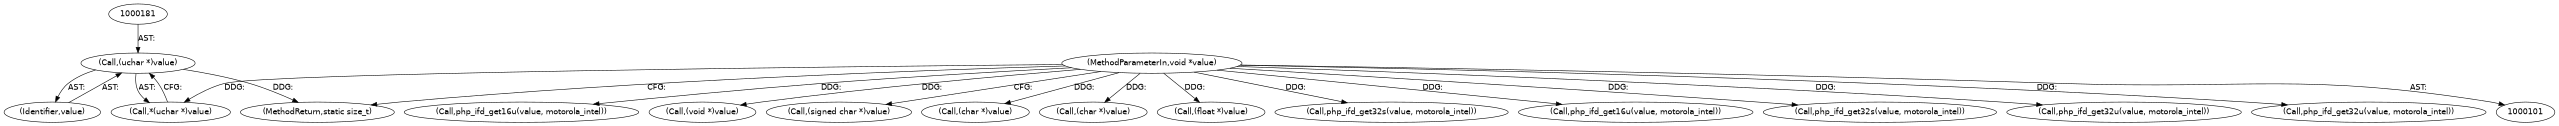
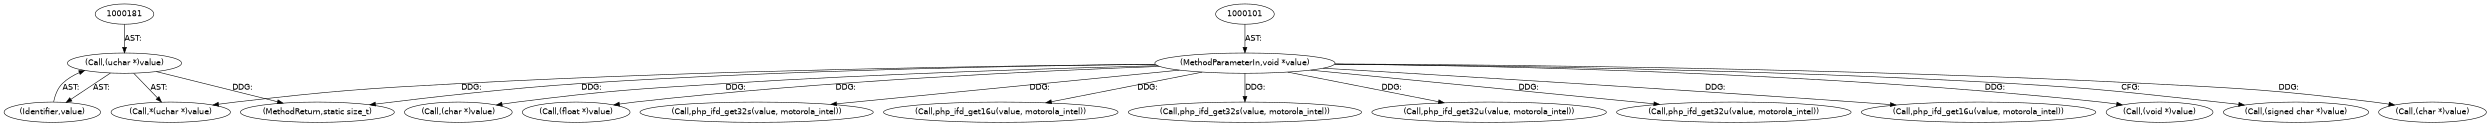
(1870, 78) -> (1245, 36)
(658, 88) -> (593, 88)
(162, 89) -> none
